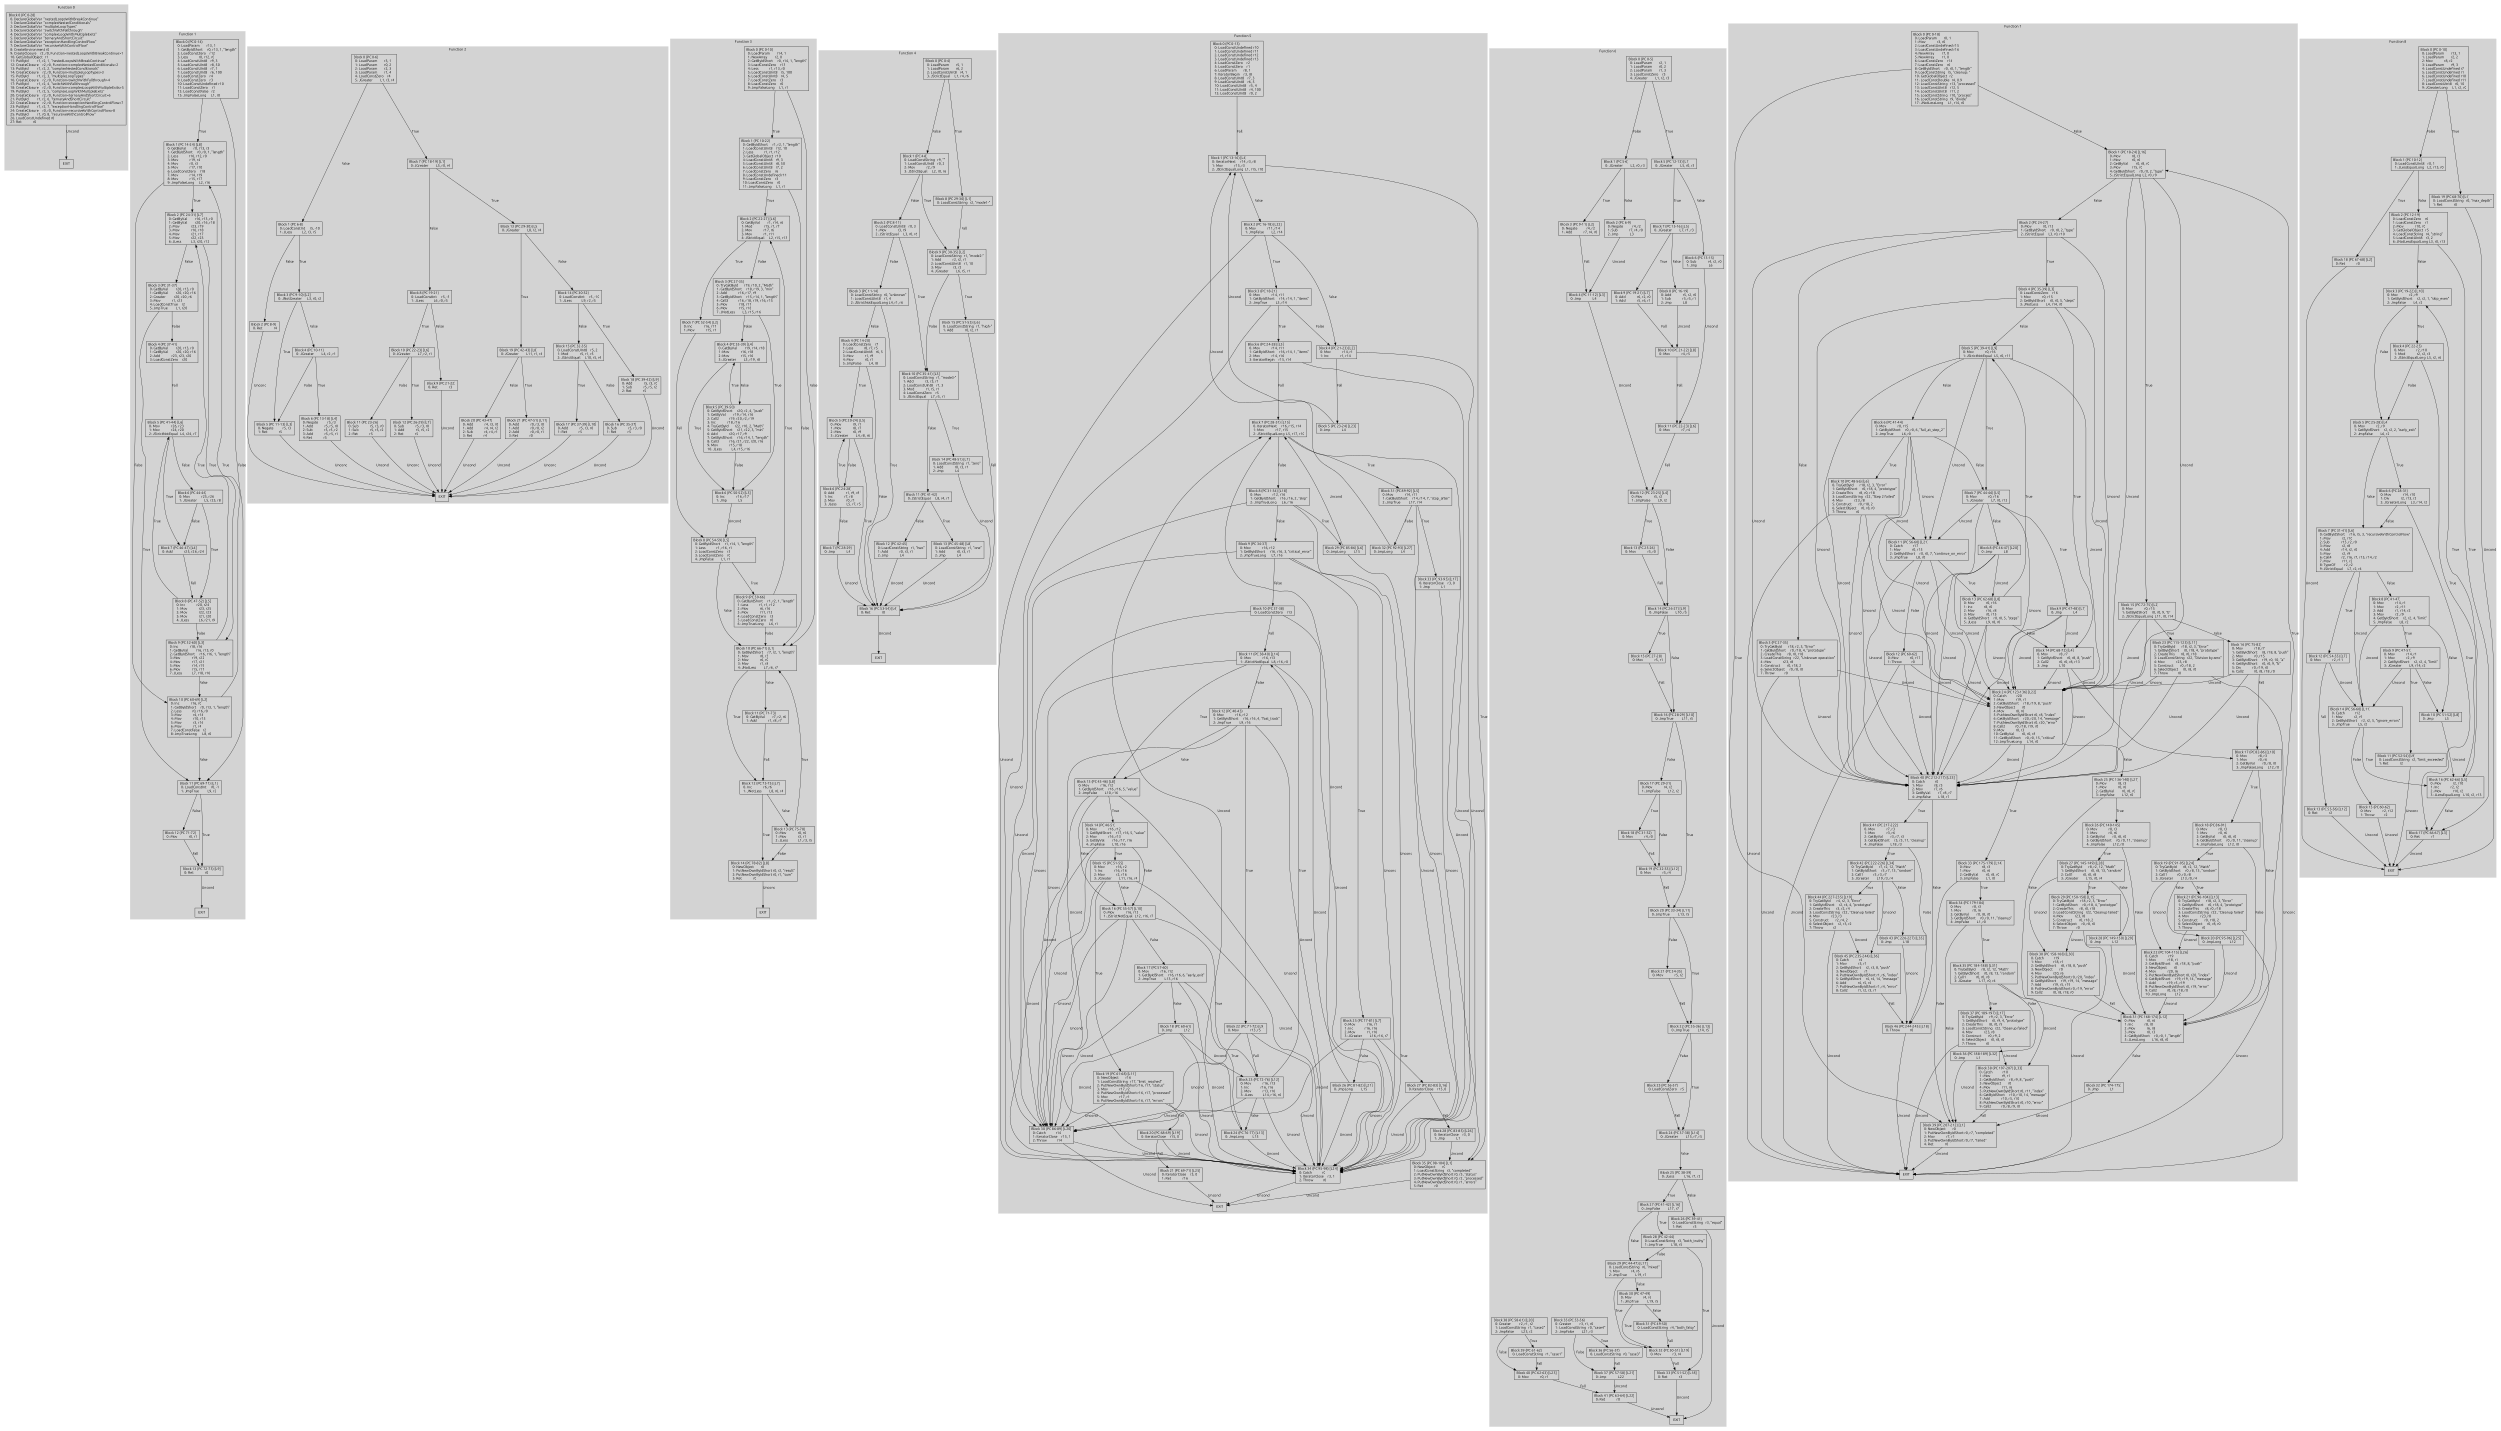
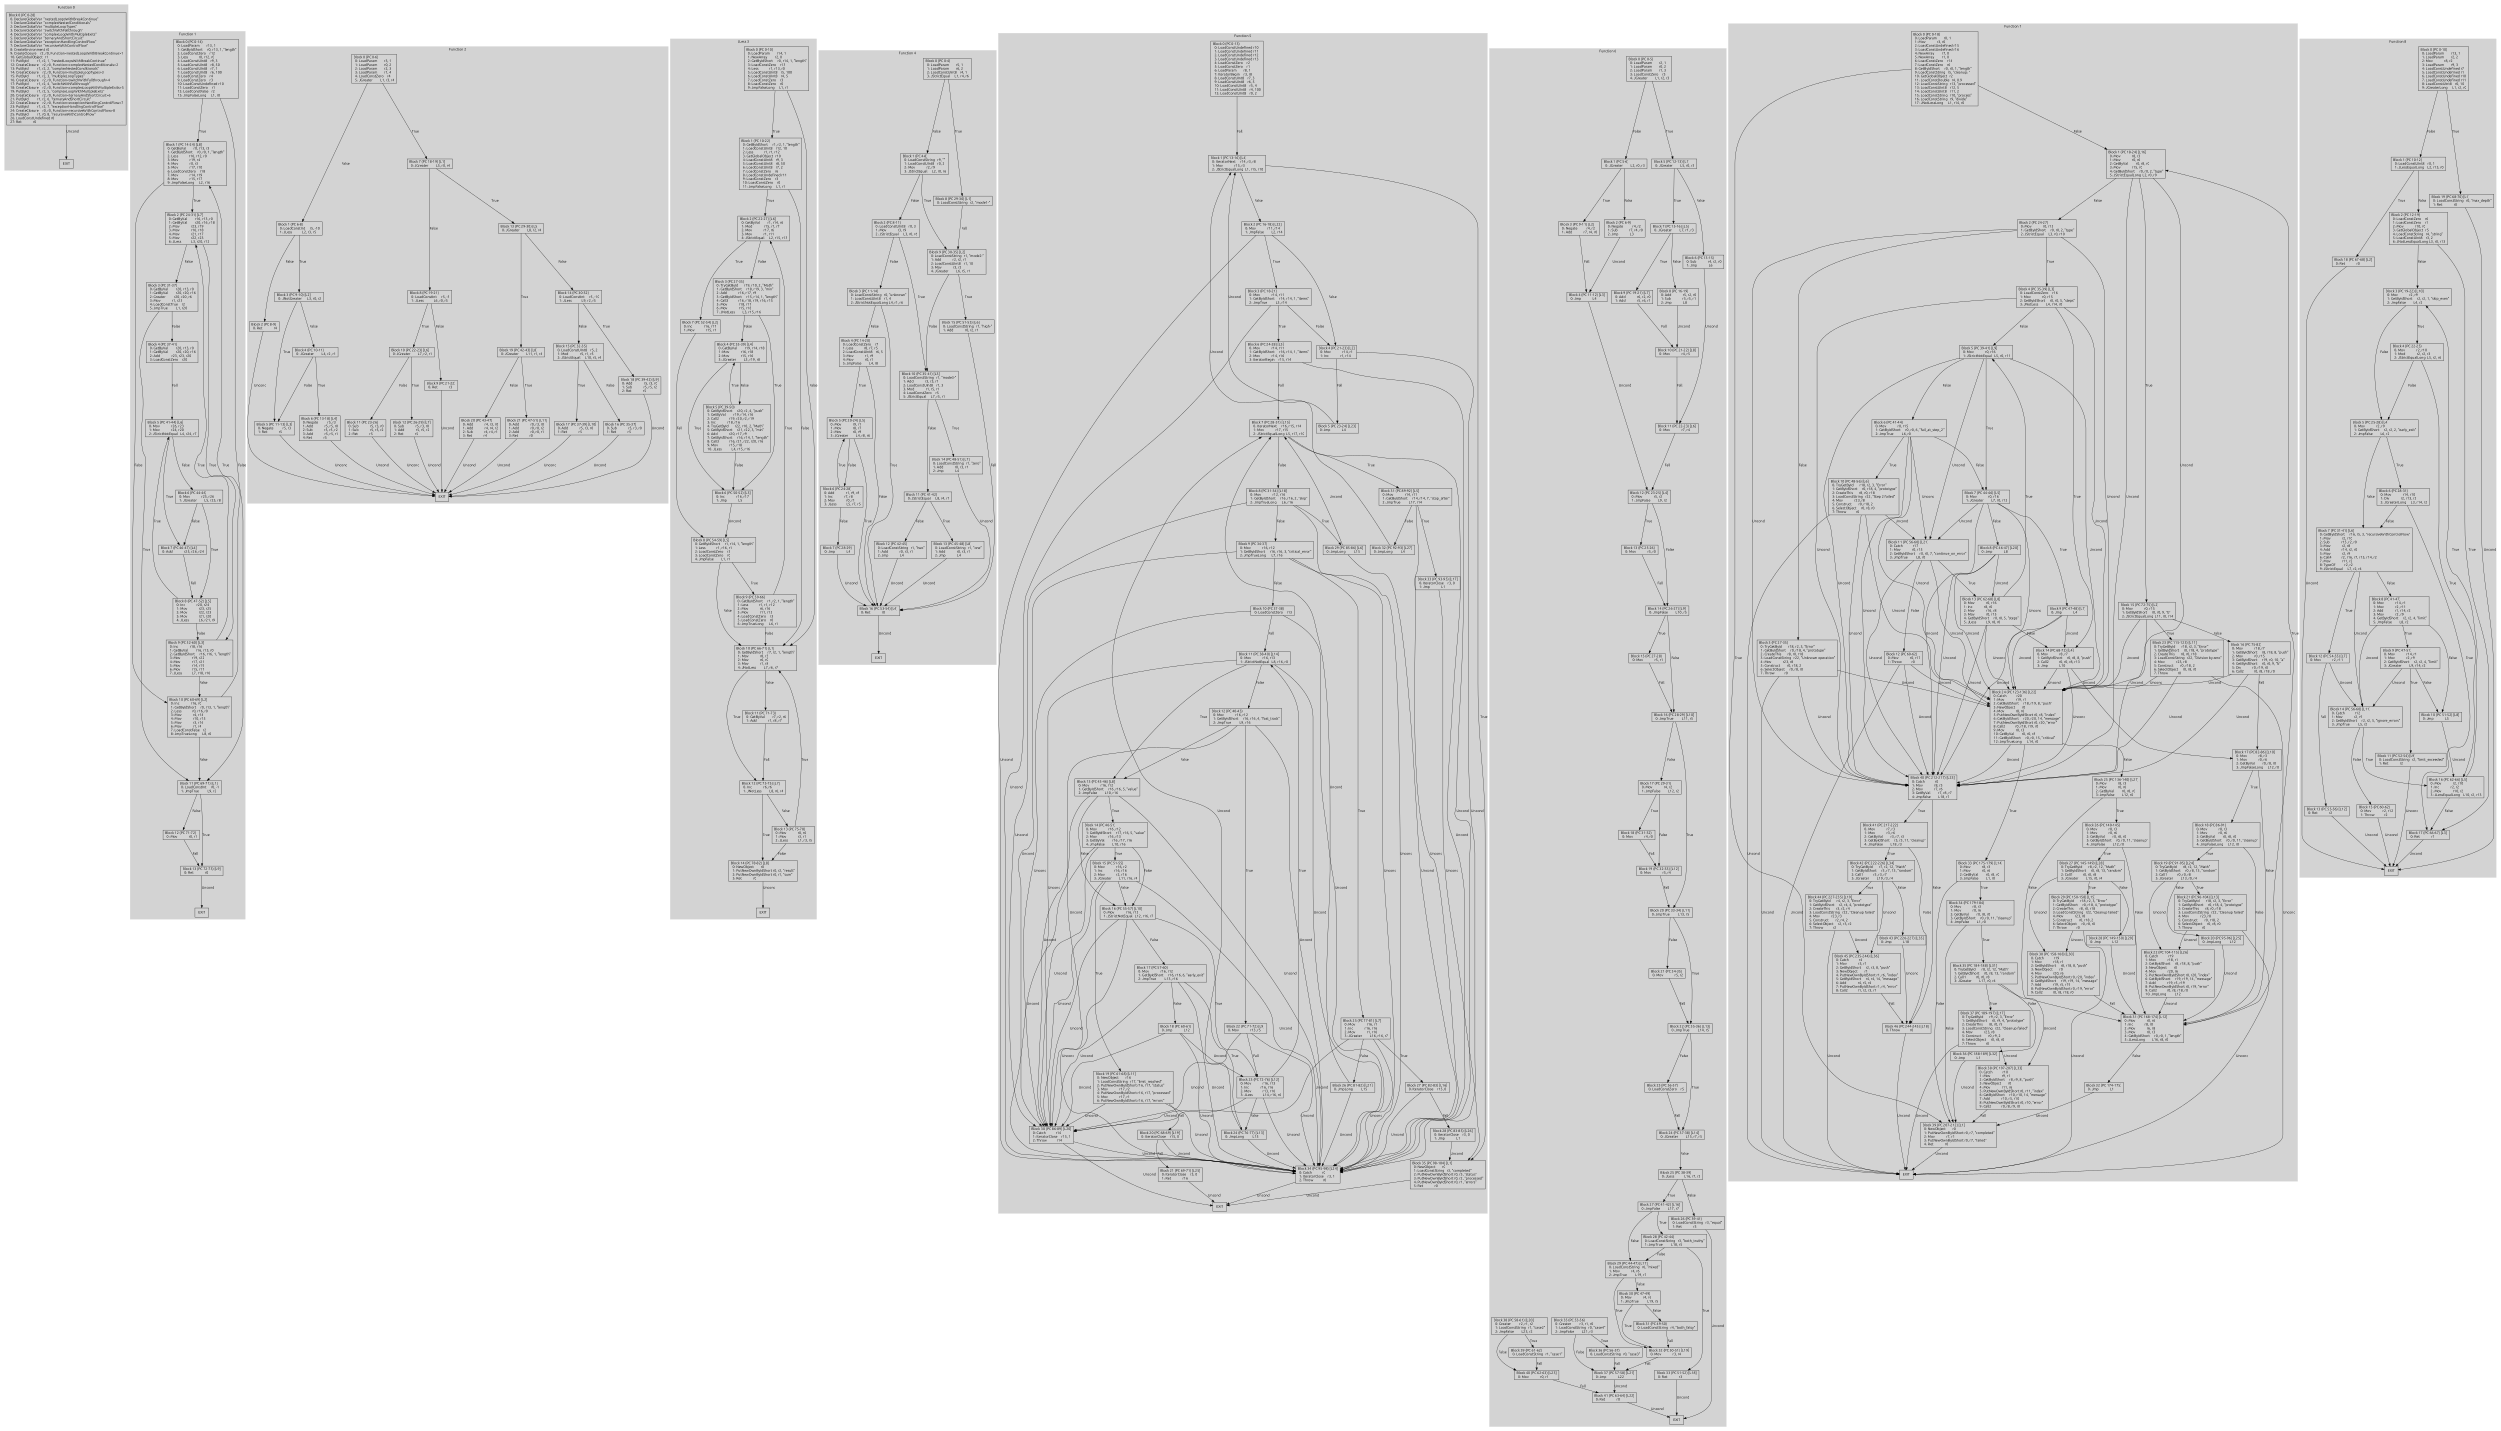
(743, 42) -> (743, 42)
(1672, 1362) -> (1643, 1363)
